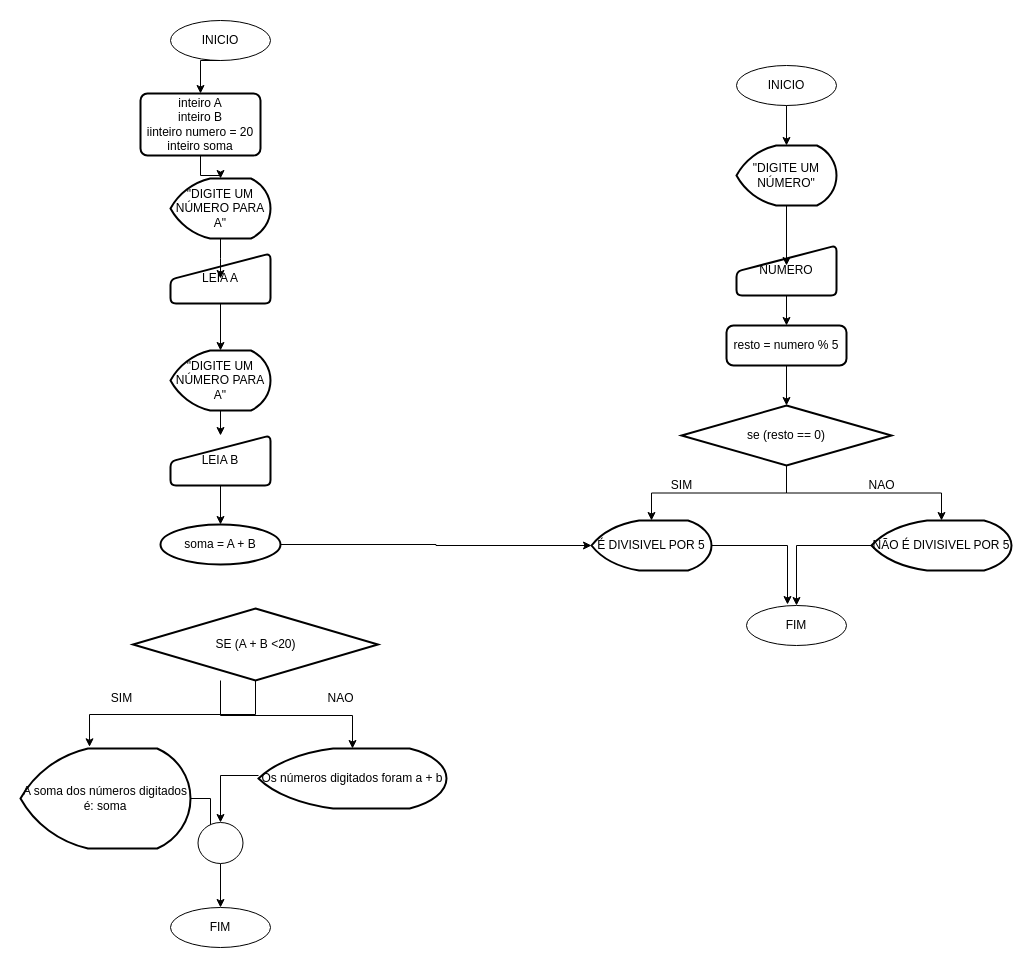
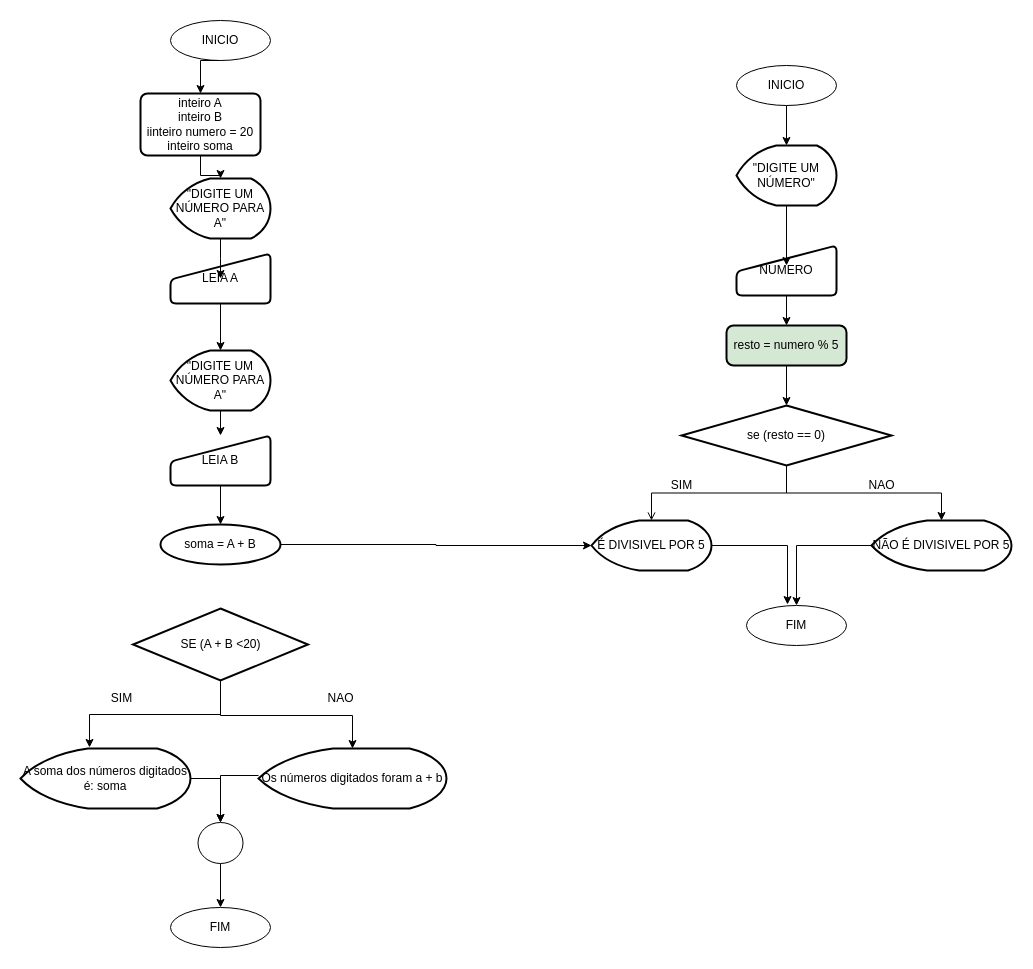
(787, 346) -> (787, 346)
(652, 512) -> (652, 513)
(256, 645) -> (221, 645)
(106, 799) -> (106, 779)
